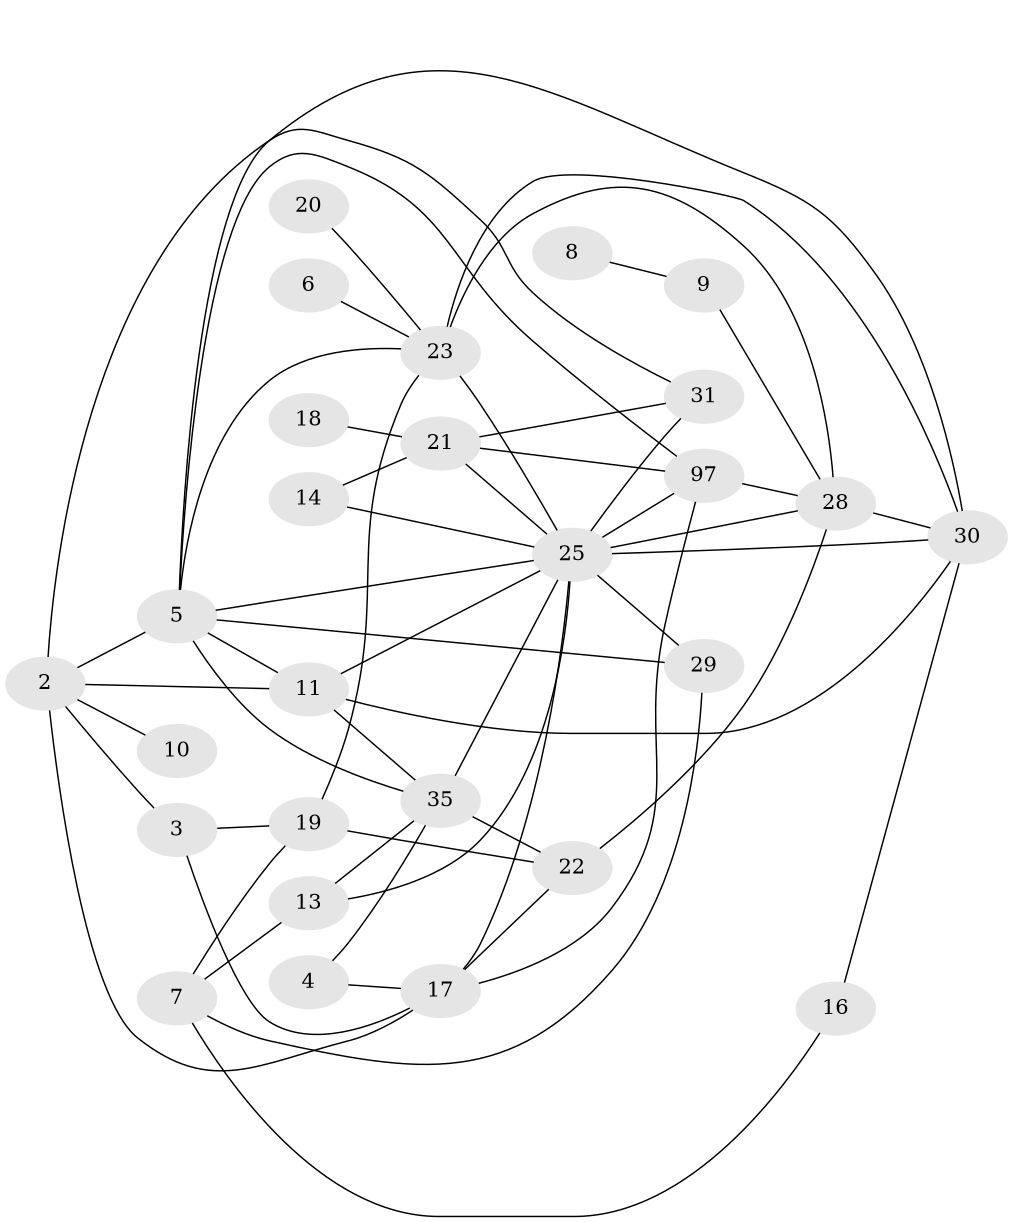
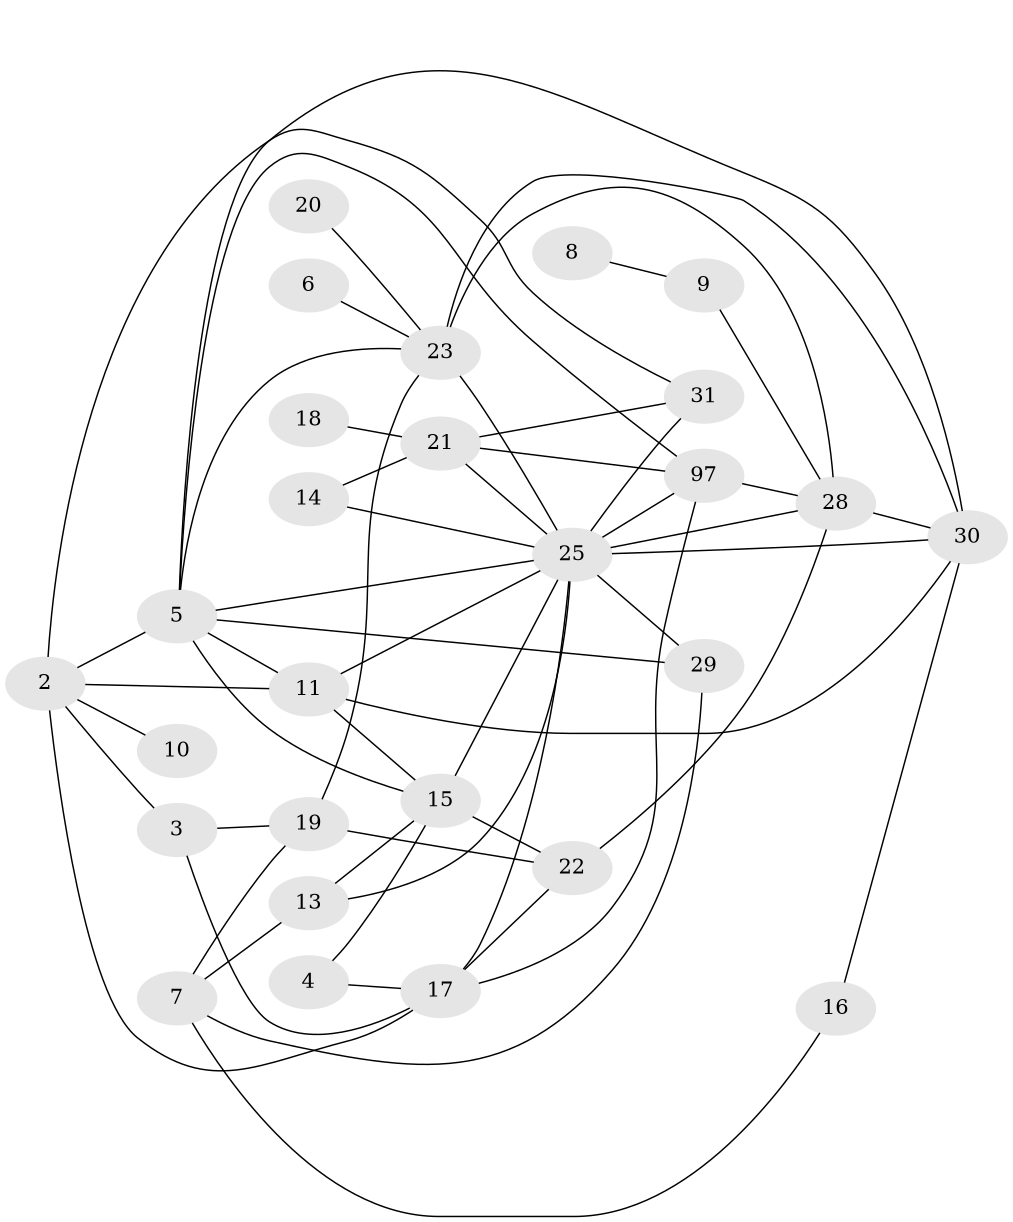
(441, 801) -> (441, 801)
